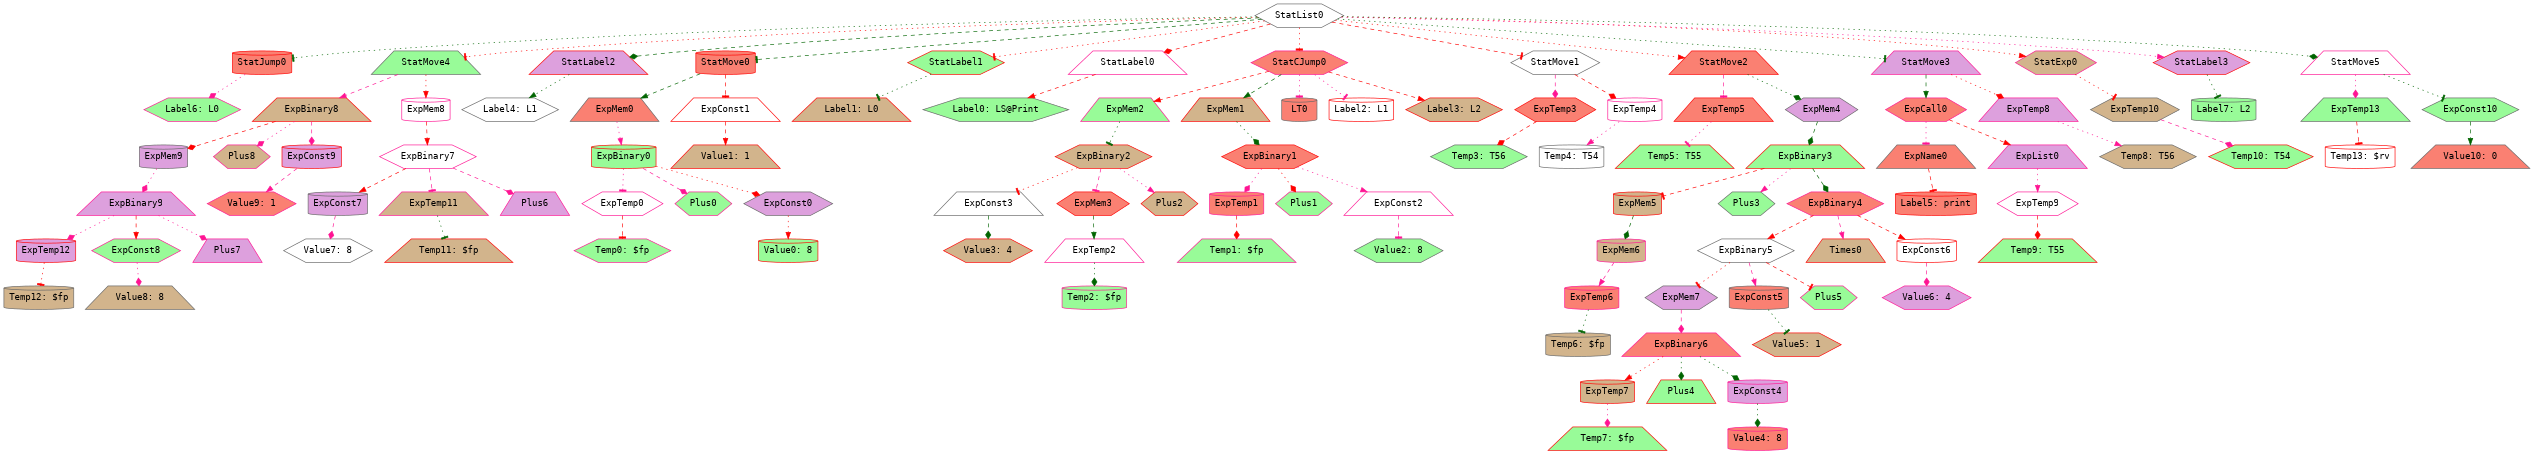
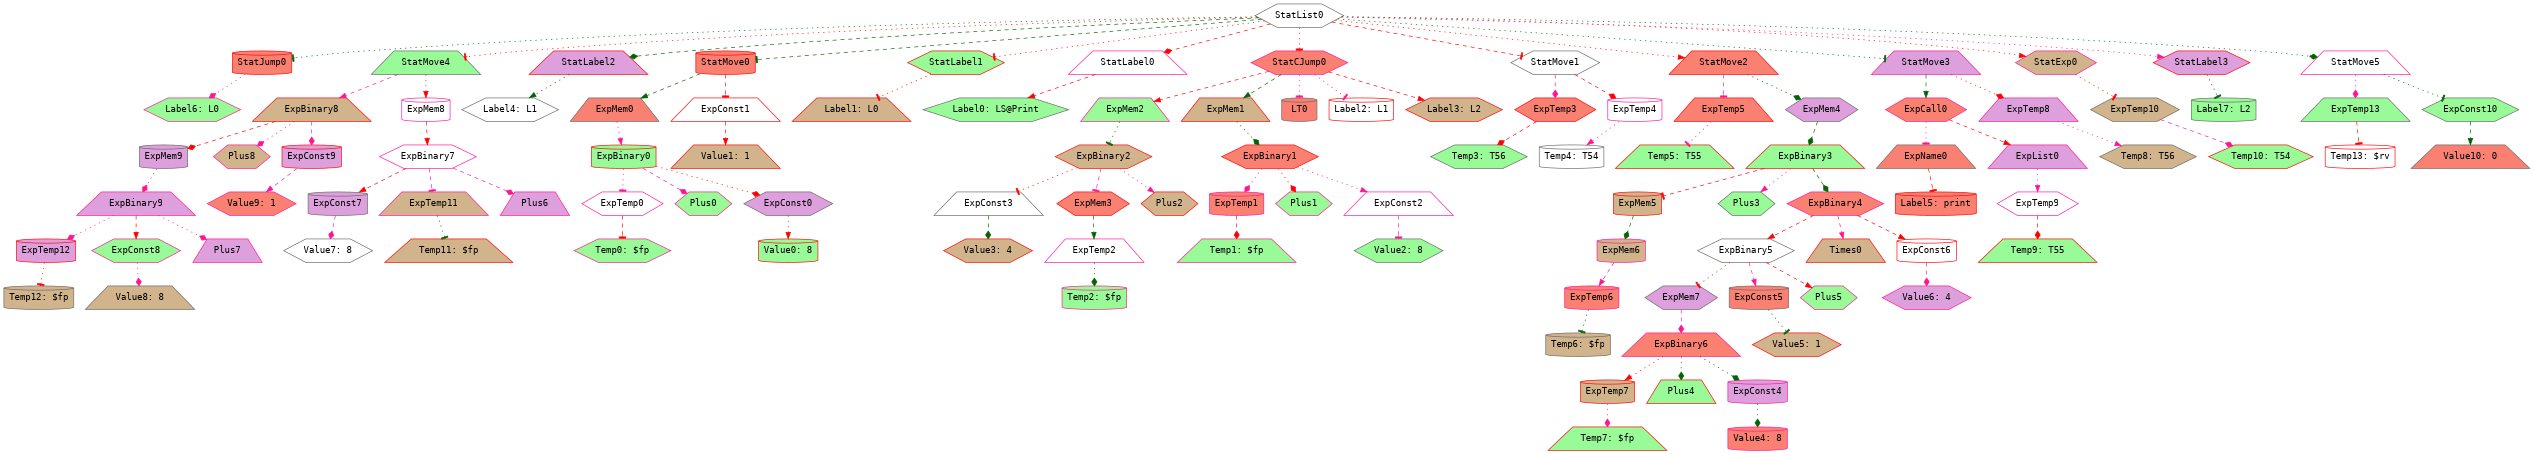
(906, 85) -> (906, 85)
(1788, 274) -> (1786, 274)
